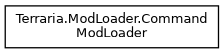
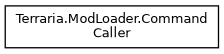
(112, 27) -> (112, 27)
